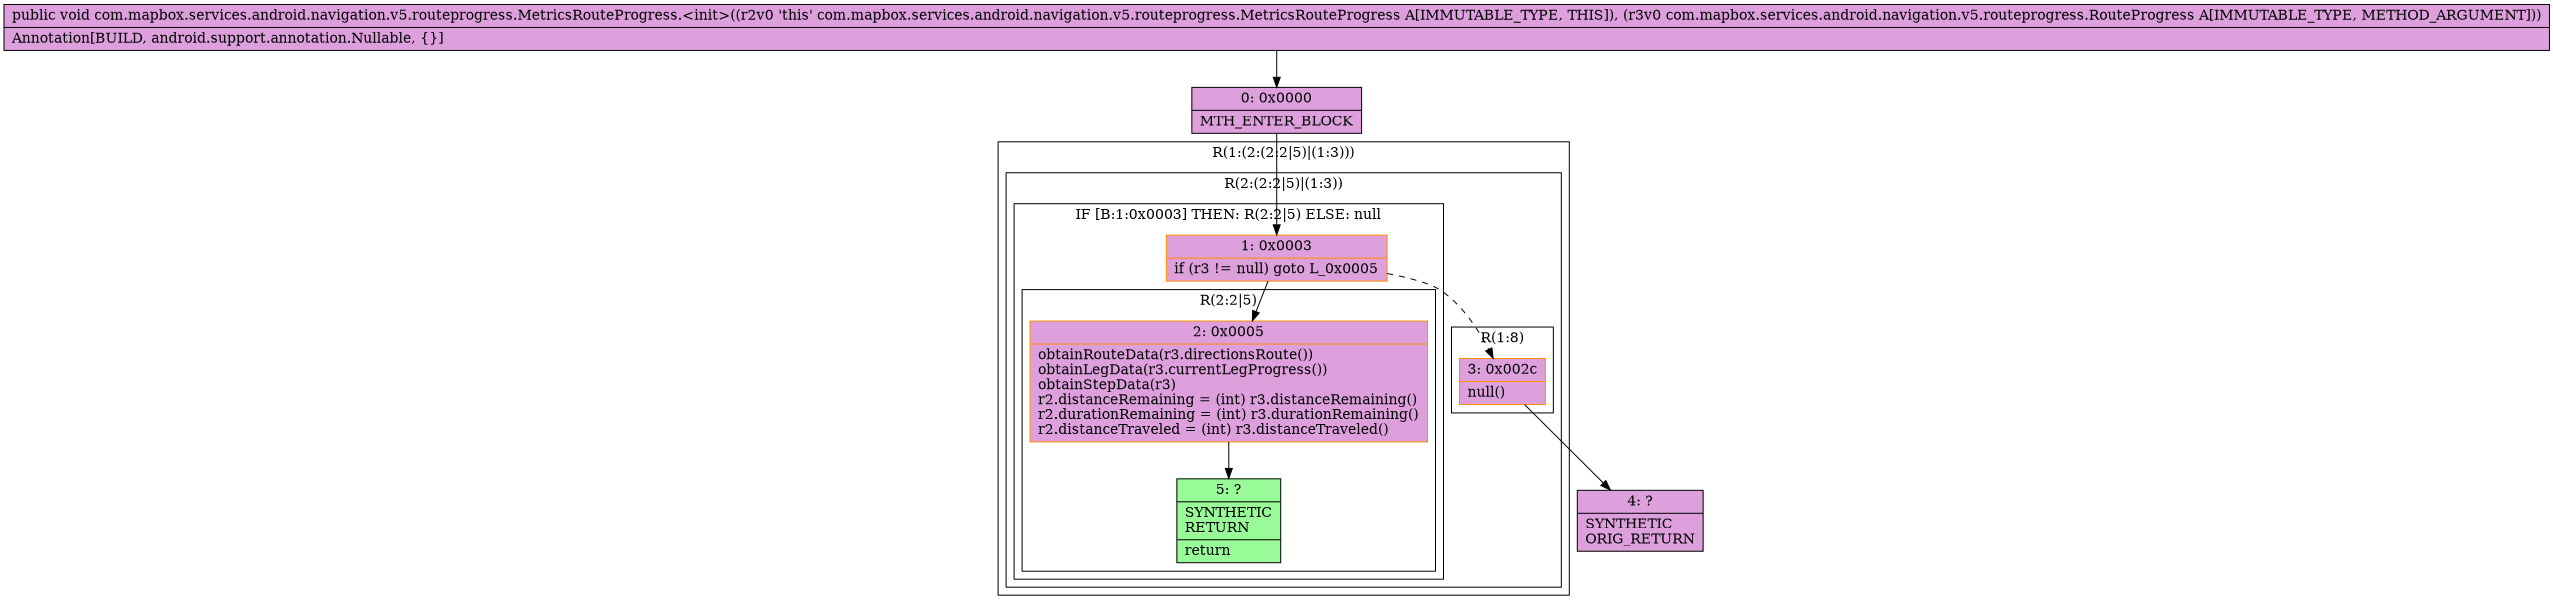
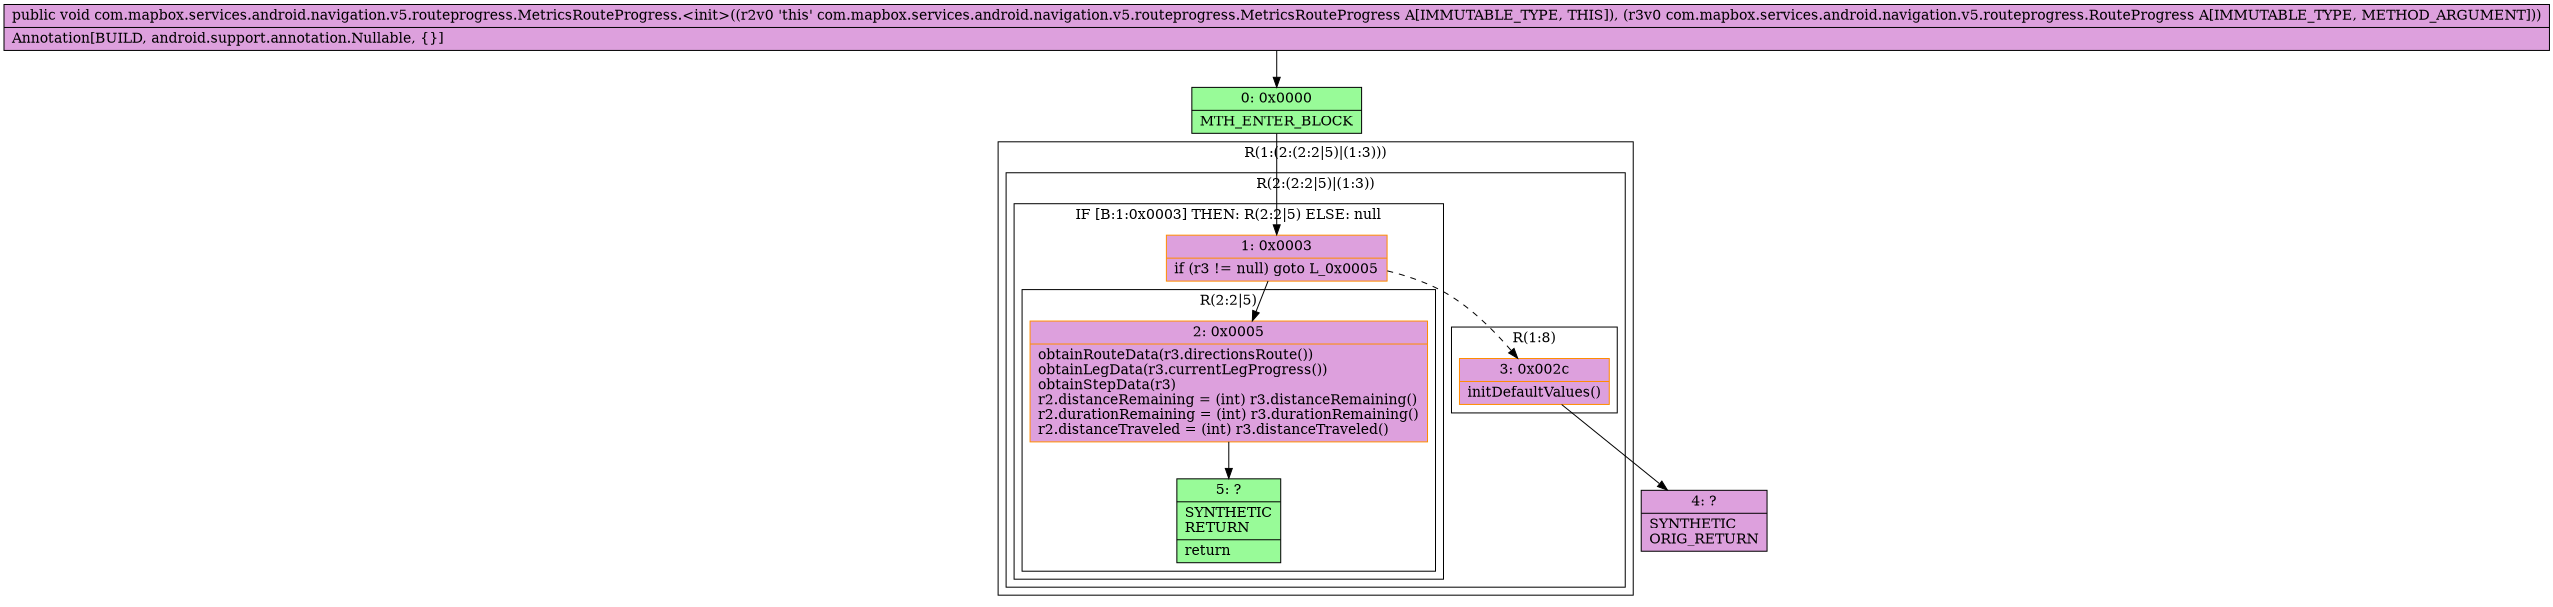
(1277, 110) -> (1277, 110)
(1486, 392) -> (1534, 392)
